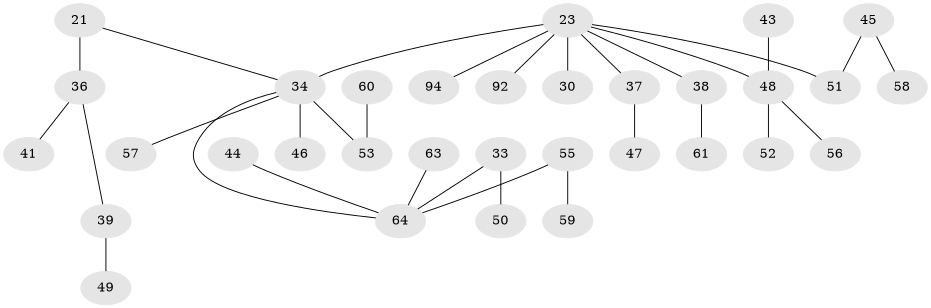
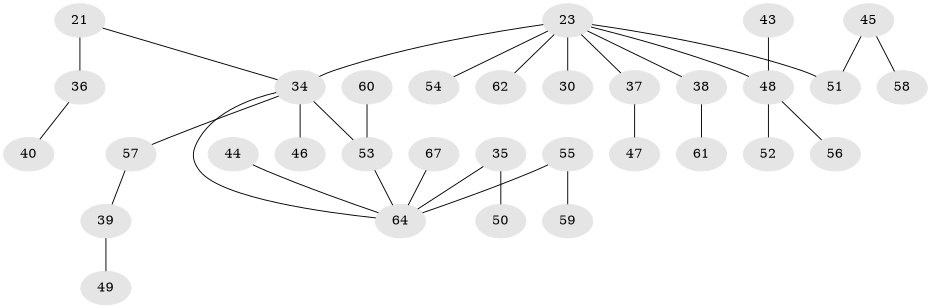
(434, 87) -> (434, 87)
(501, 87) -> (501, 87)
(29, 154) -> (29, 154)
(93, 154) -> (119, 188)
(434, 154) -> (434, 154)
(501, 154) -> (501, 154)
none -> (384, 188)
